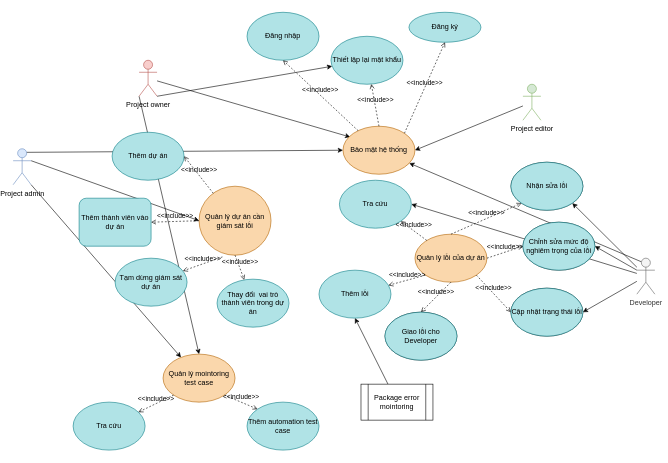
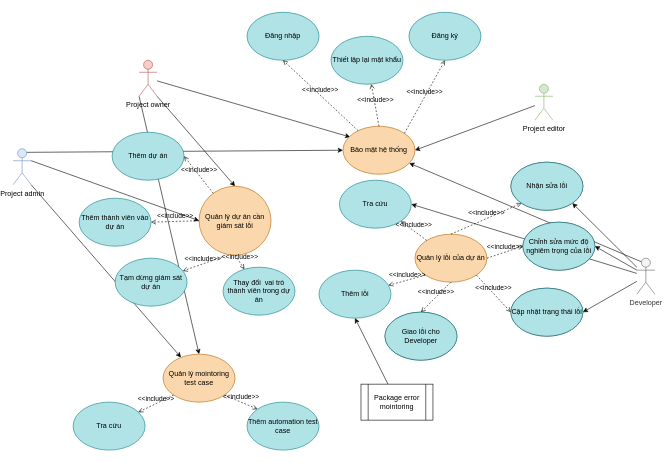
(445, 27) -> (445, 36)
(243, 82) -> (196, 141)
(532, 102) -> (544, 102)
(115, 222) -> (115, 222)
(253, 303) -> (259, 291)
